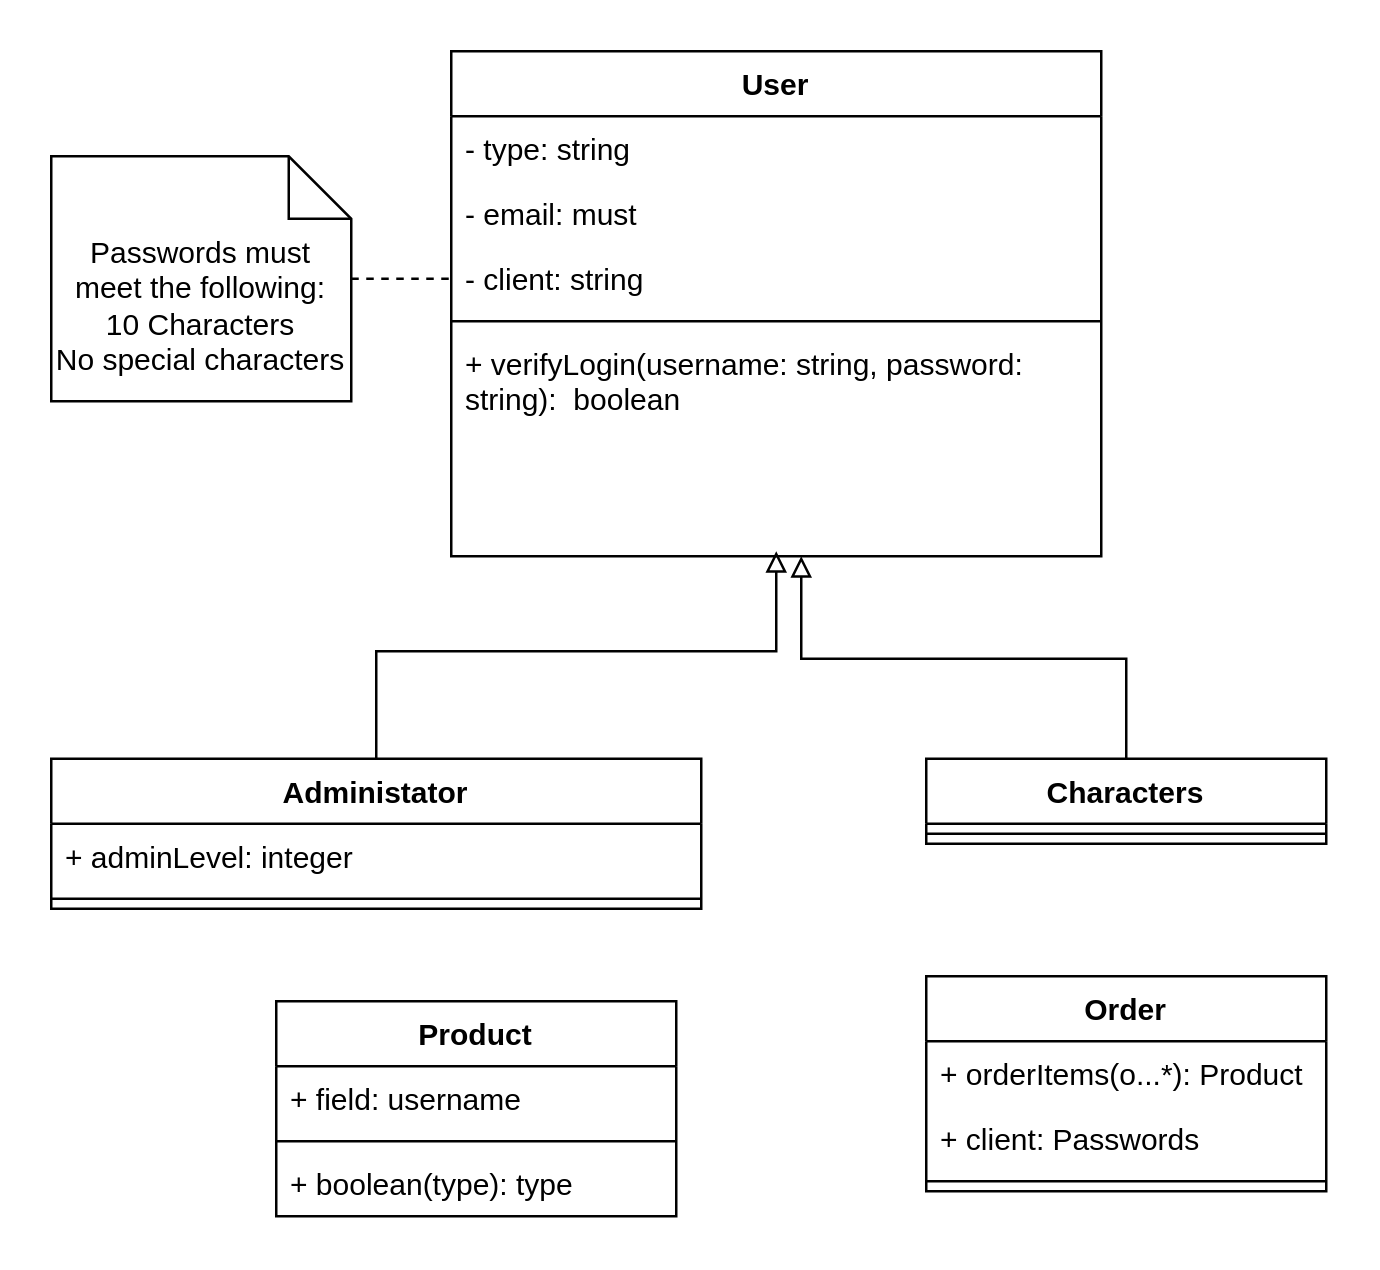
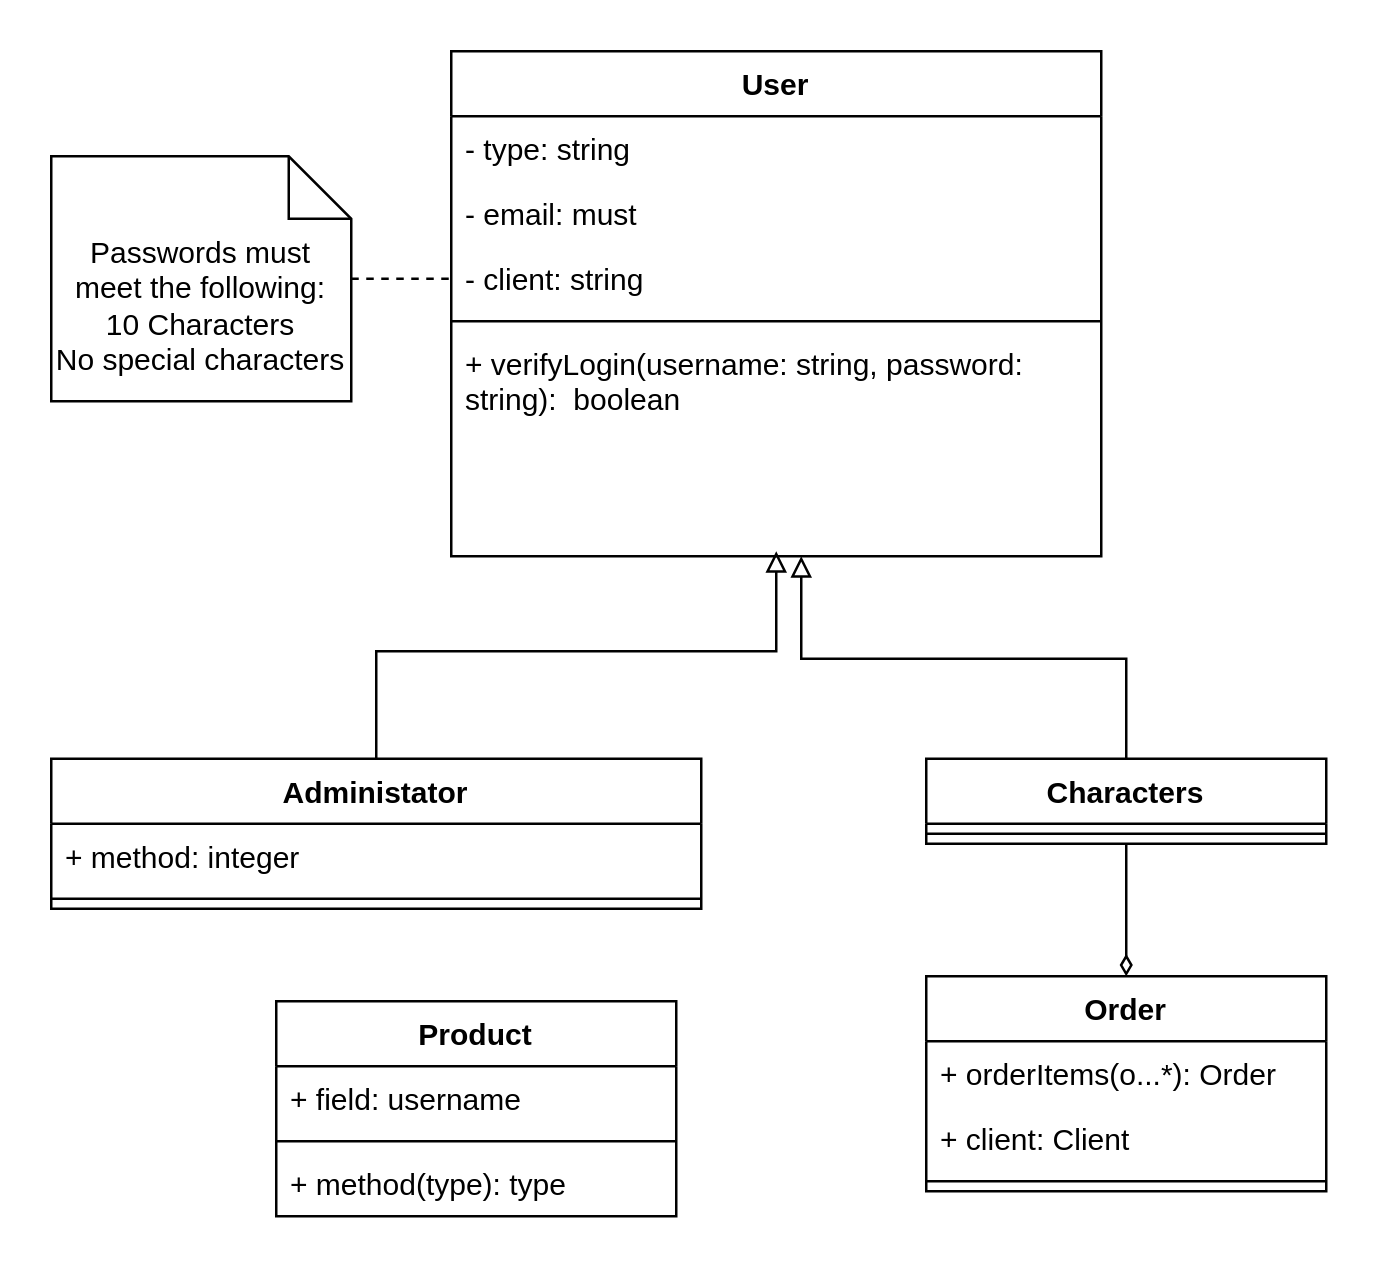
(218, 858) -> (192, 858)
none -> (1126, 902)
(1152, 1075) -> (1135, 1075)
(1080, 1140) -> (1047, 1140)
(451, 1185) -> (446, 1185)
